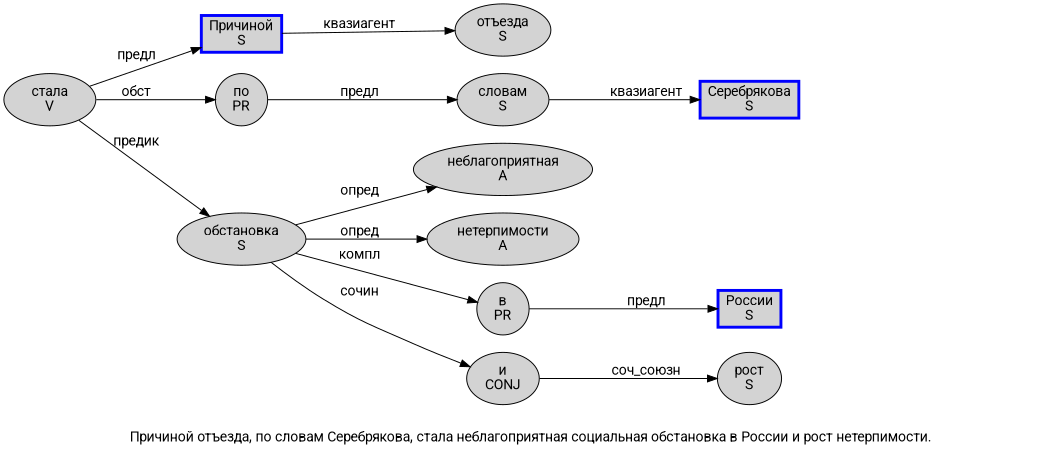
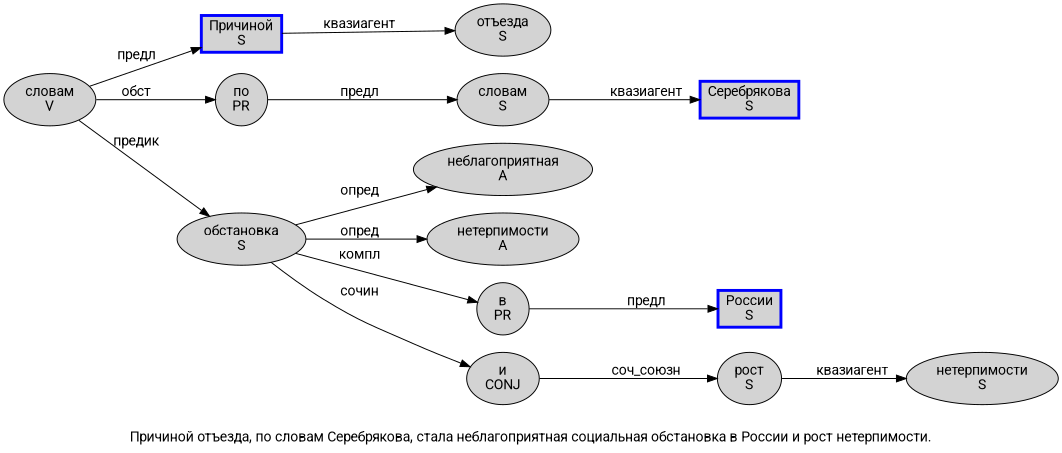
(50, 100) -> (50, 100)
none -> (982, 379)
